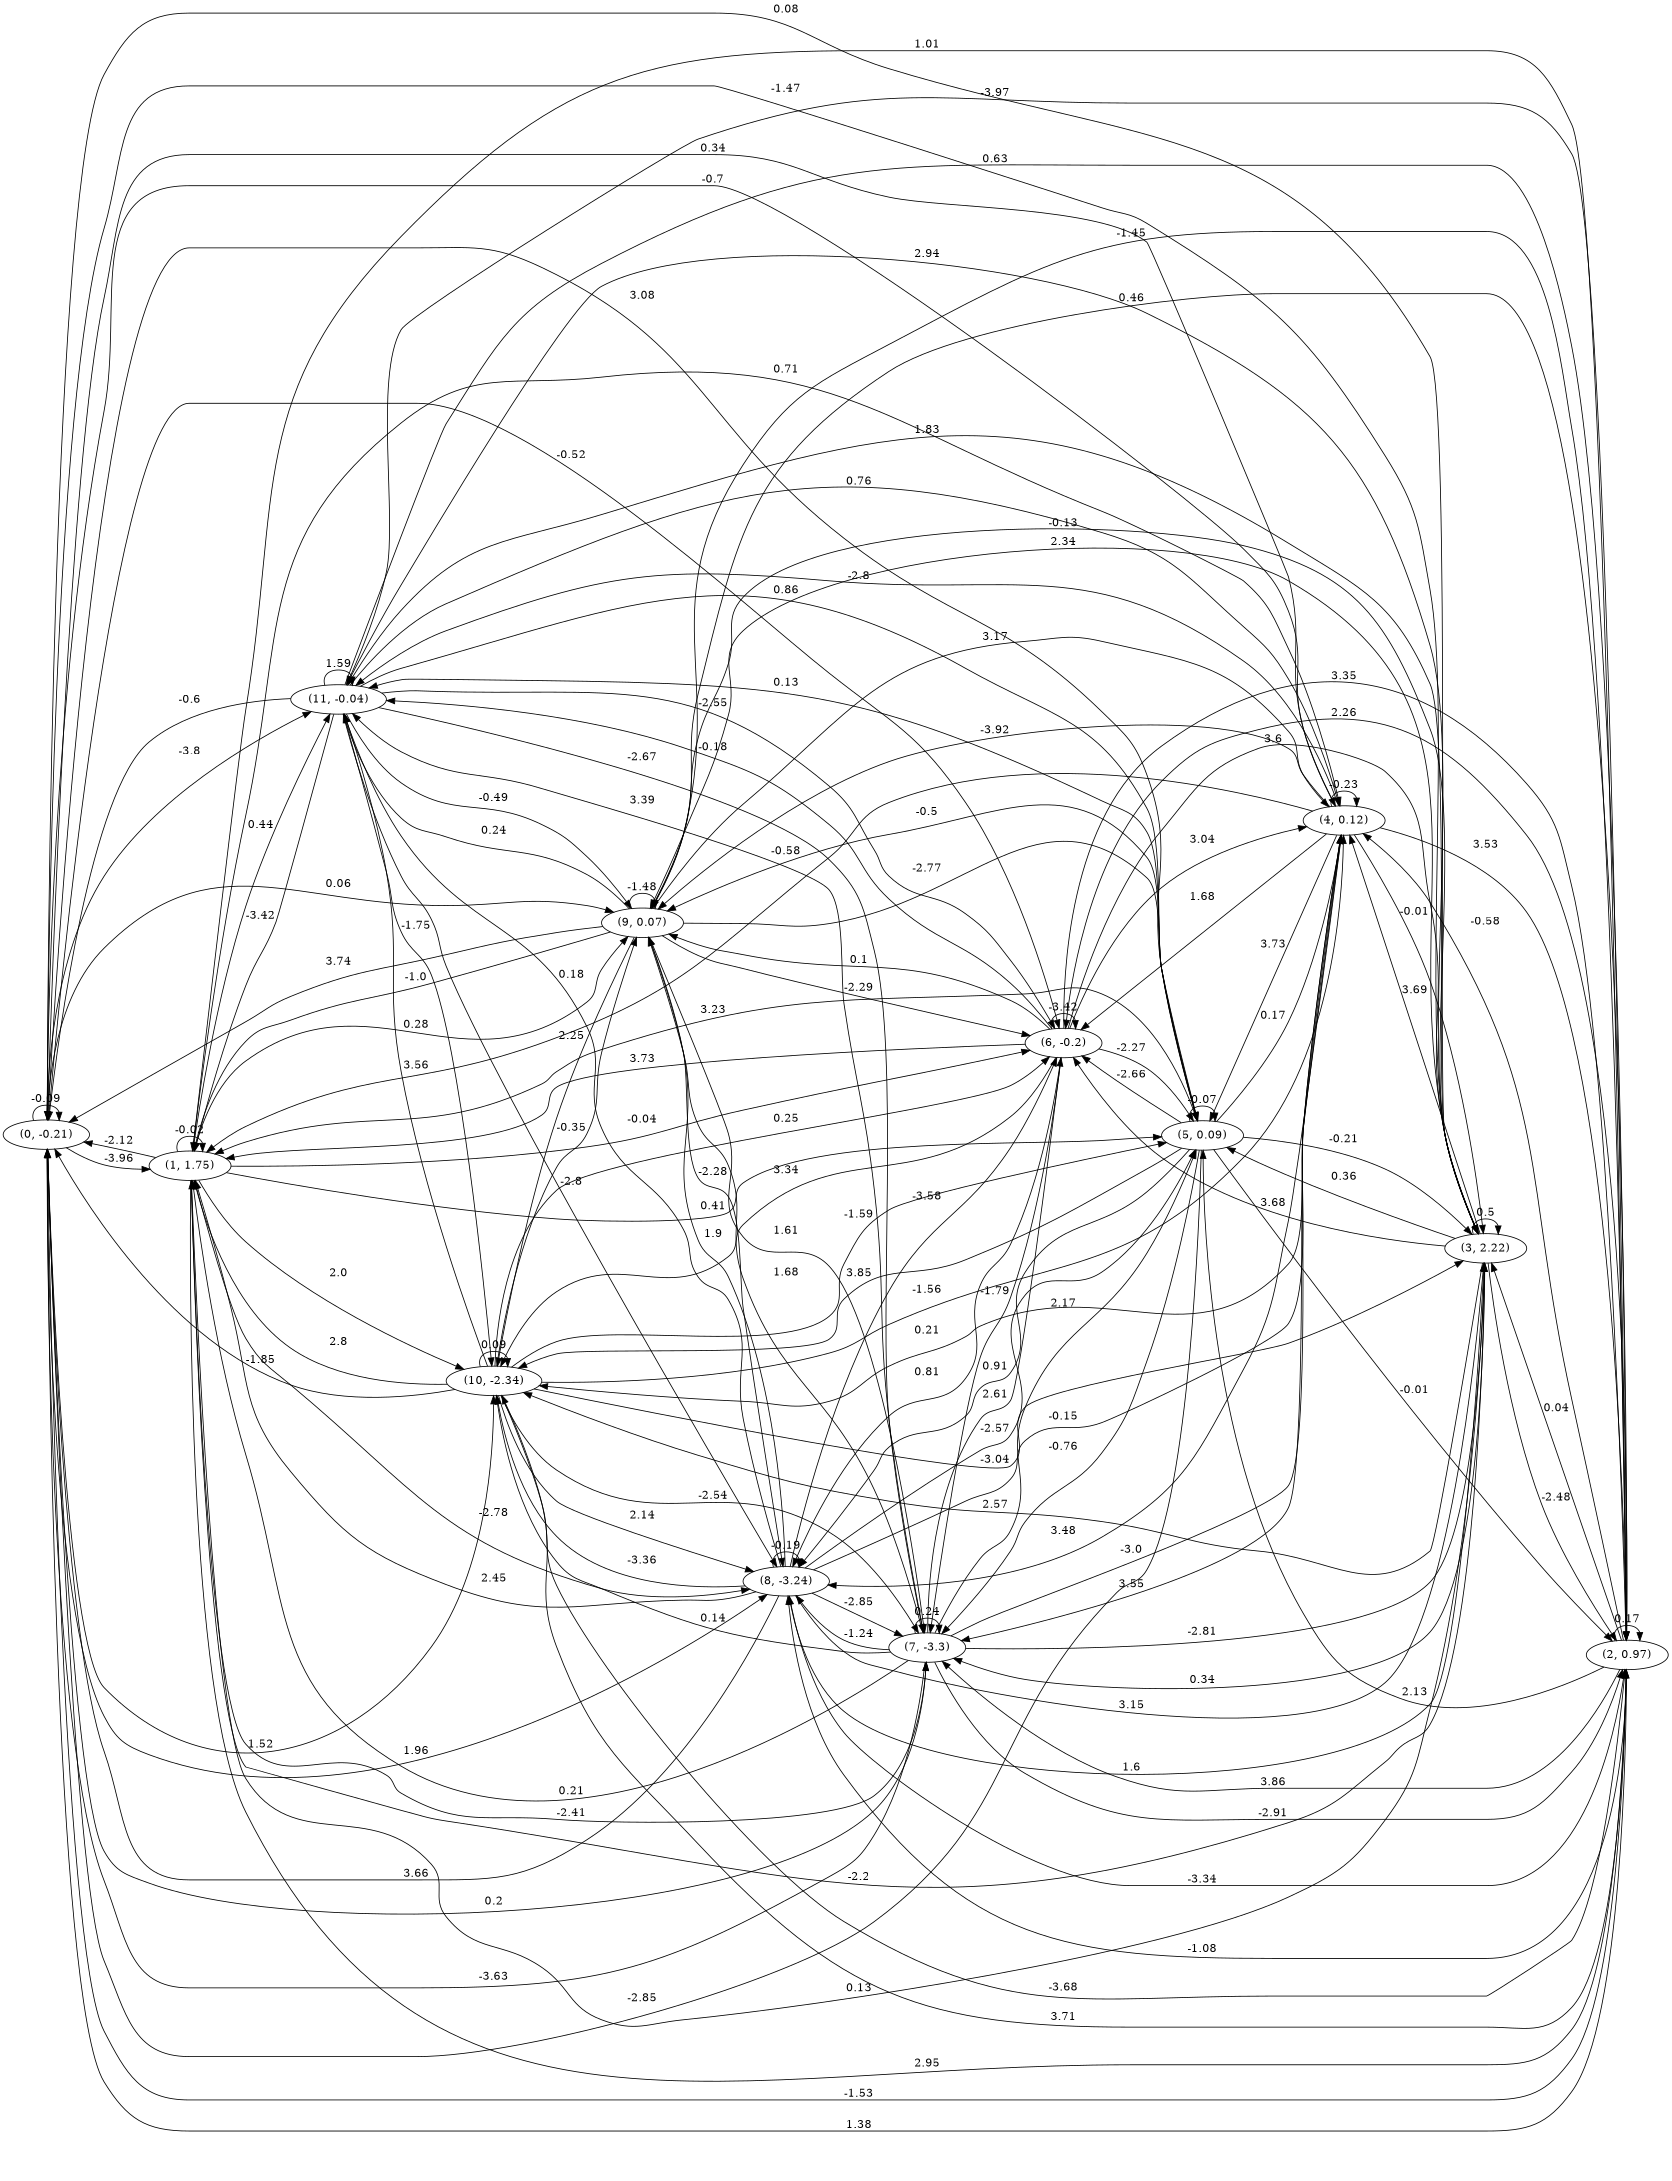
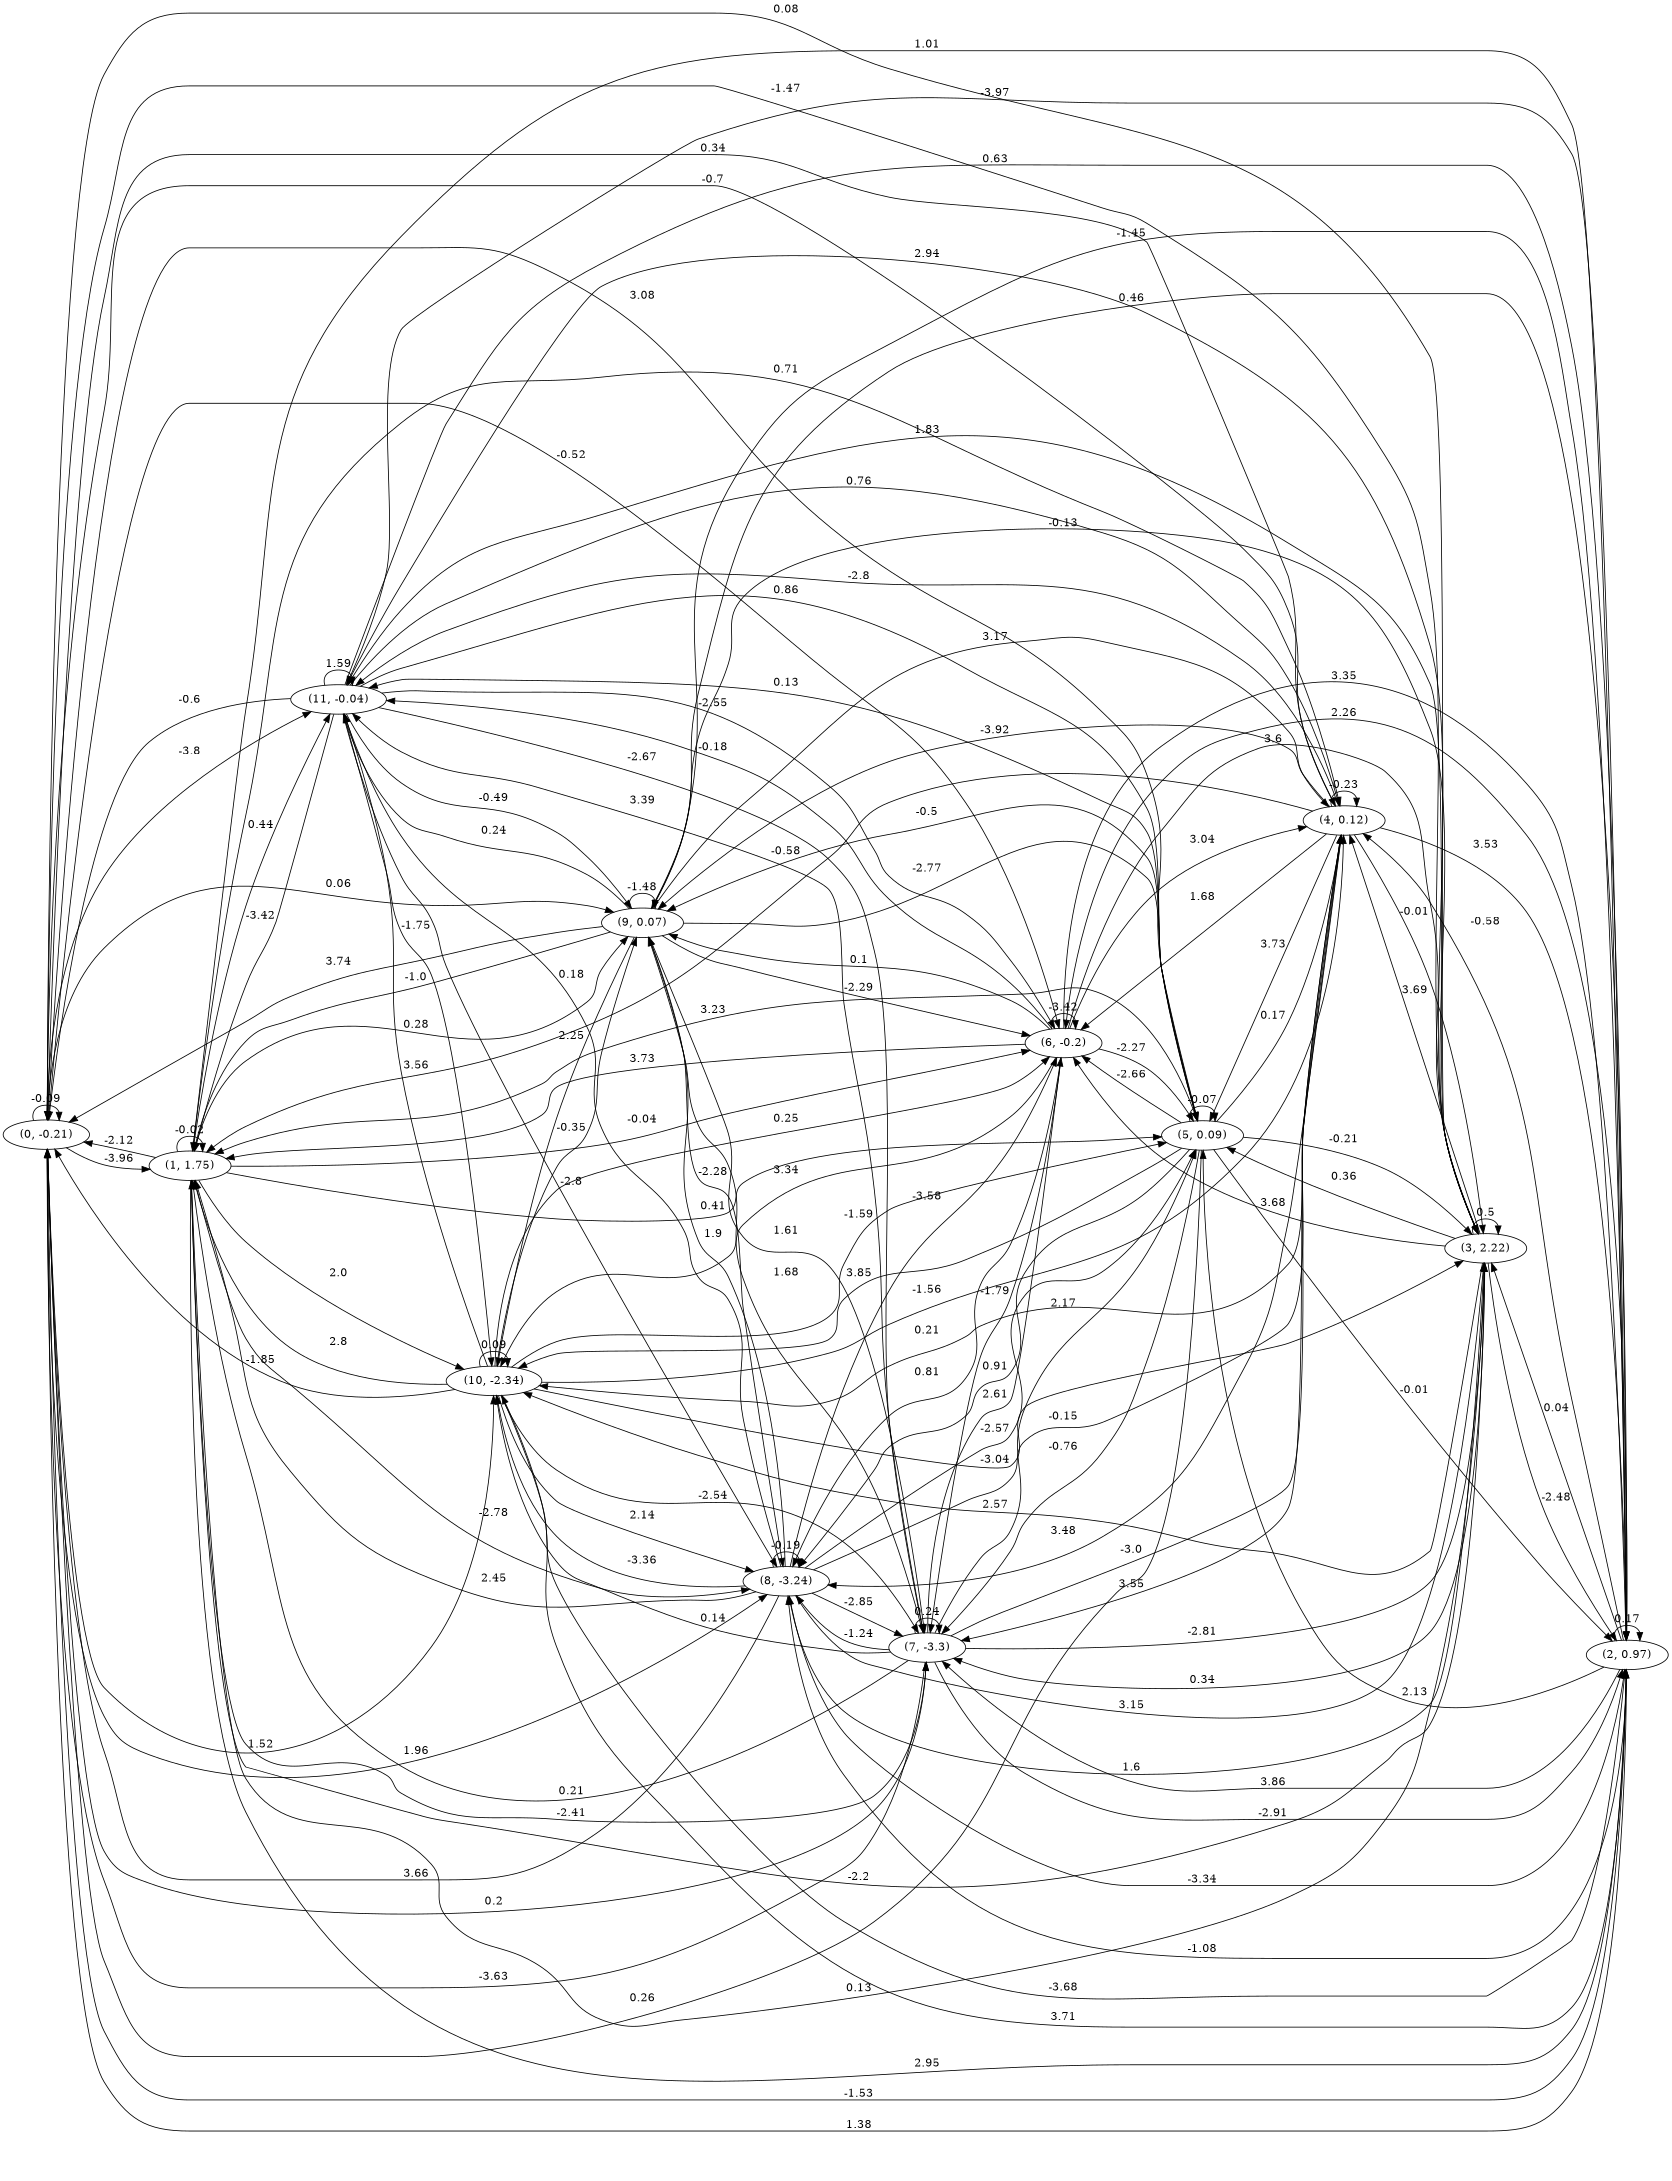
(1222, 559) -> none
(643, 1998) -> (643, 1998)
